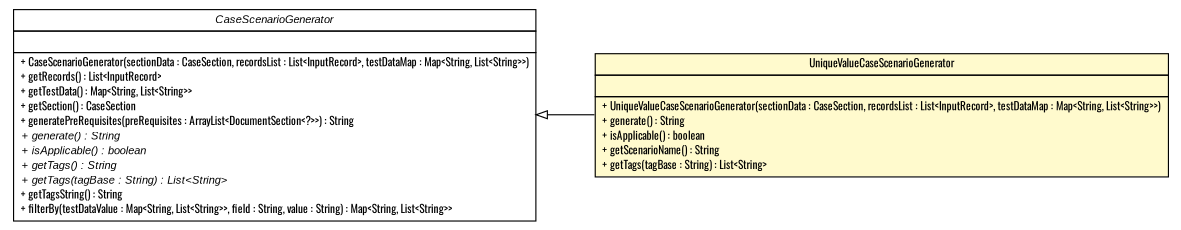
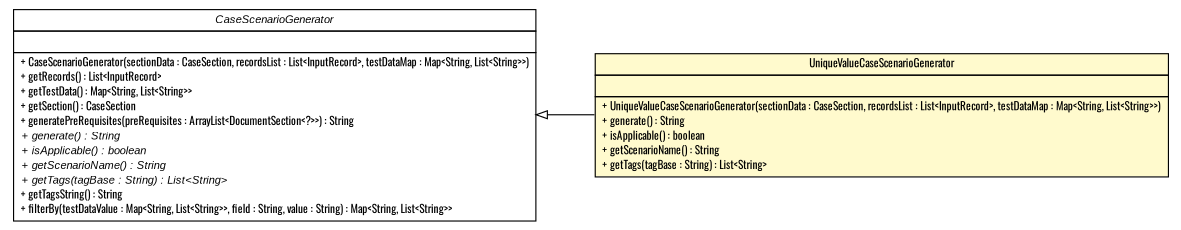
(70, 166) -> (94, 166)
